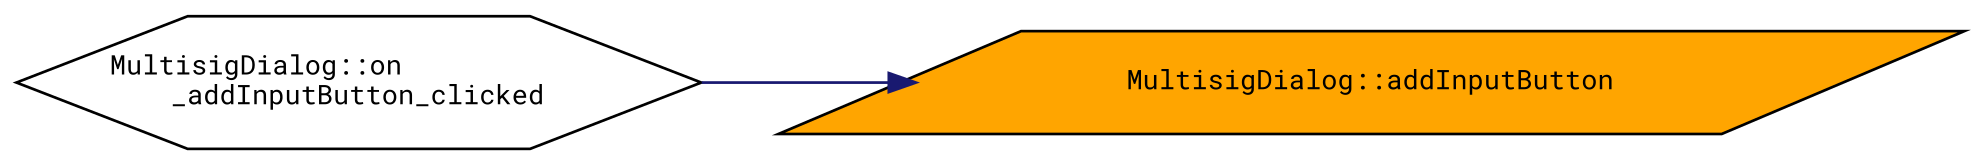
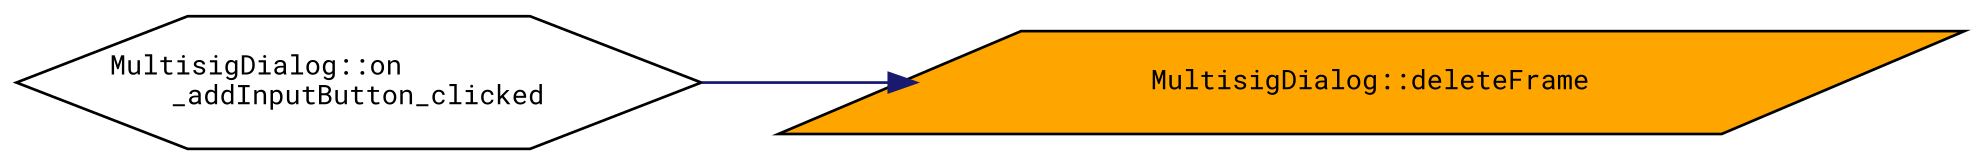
(1371, 83) -> (1371, 83)
